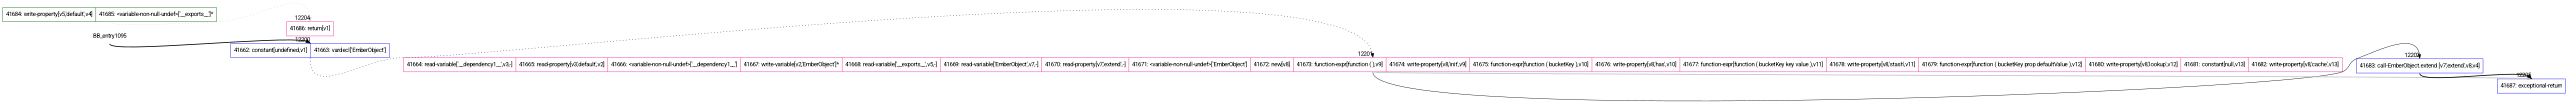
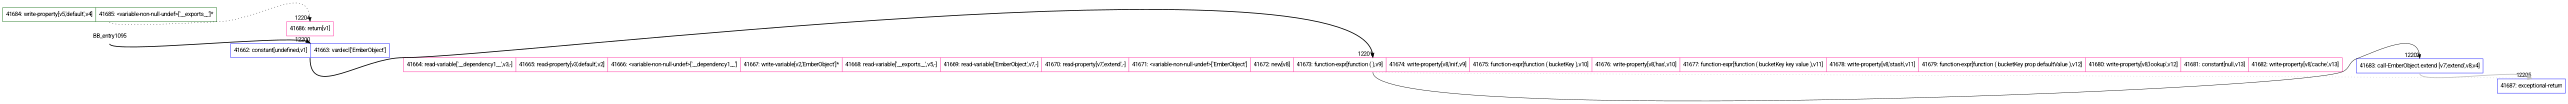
(215, 22) -> (215, 22)
(838, 23) -> (838, 23)
(1950, 75) -> (1950, 75)
(2485, 75) -> (2485, 75)
